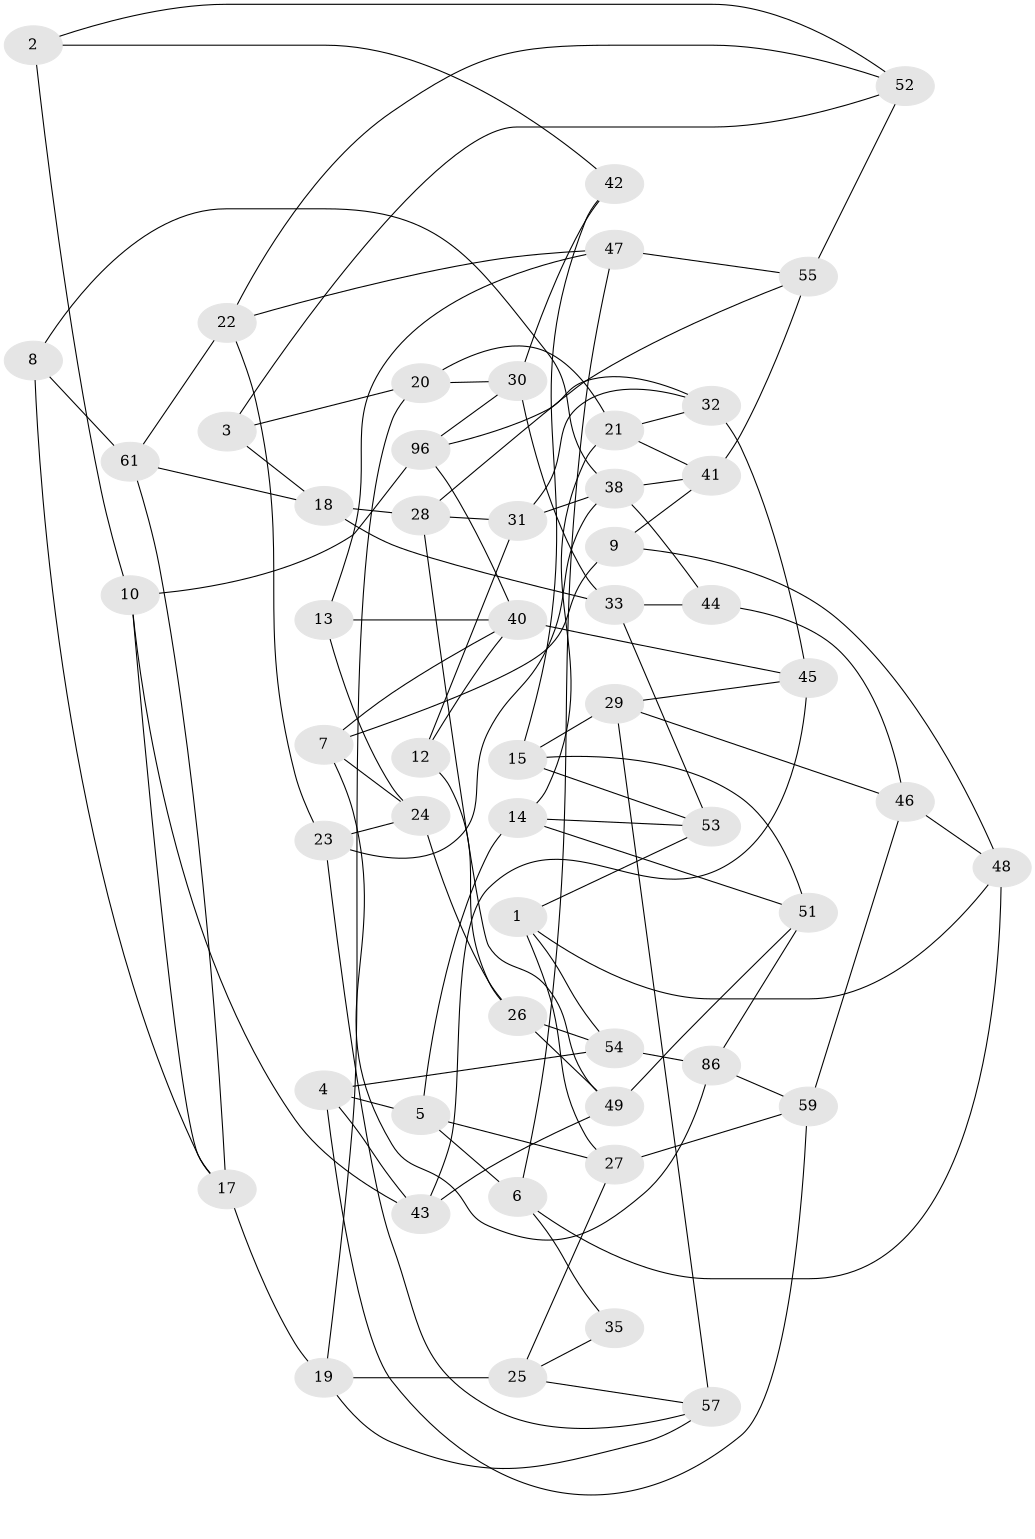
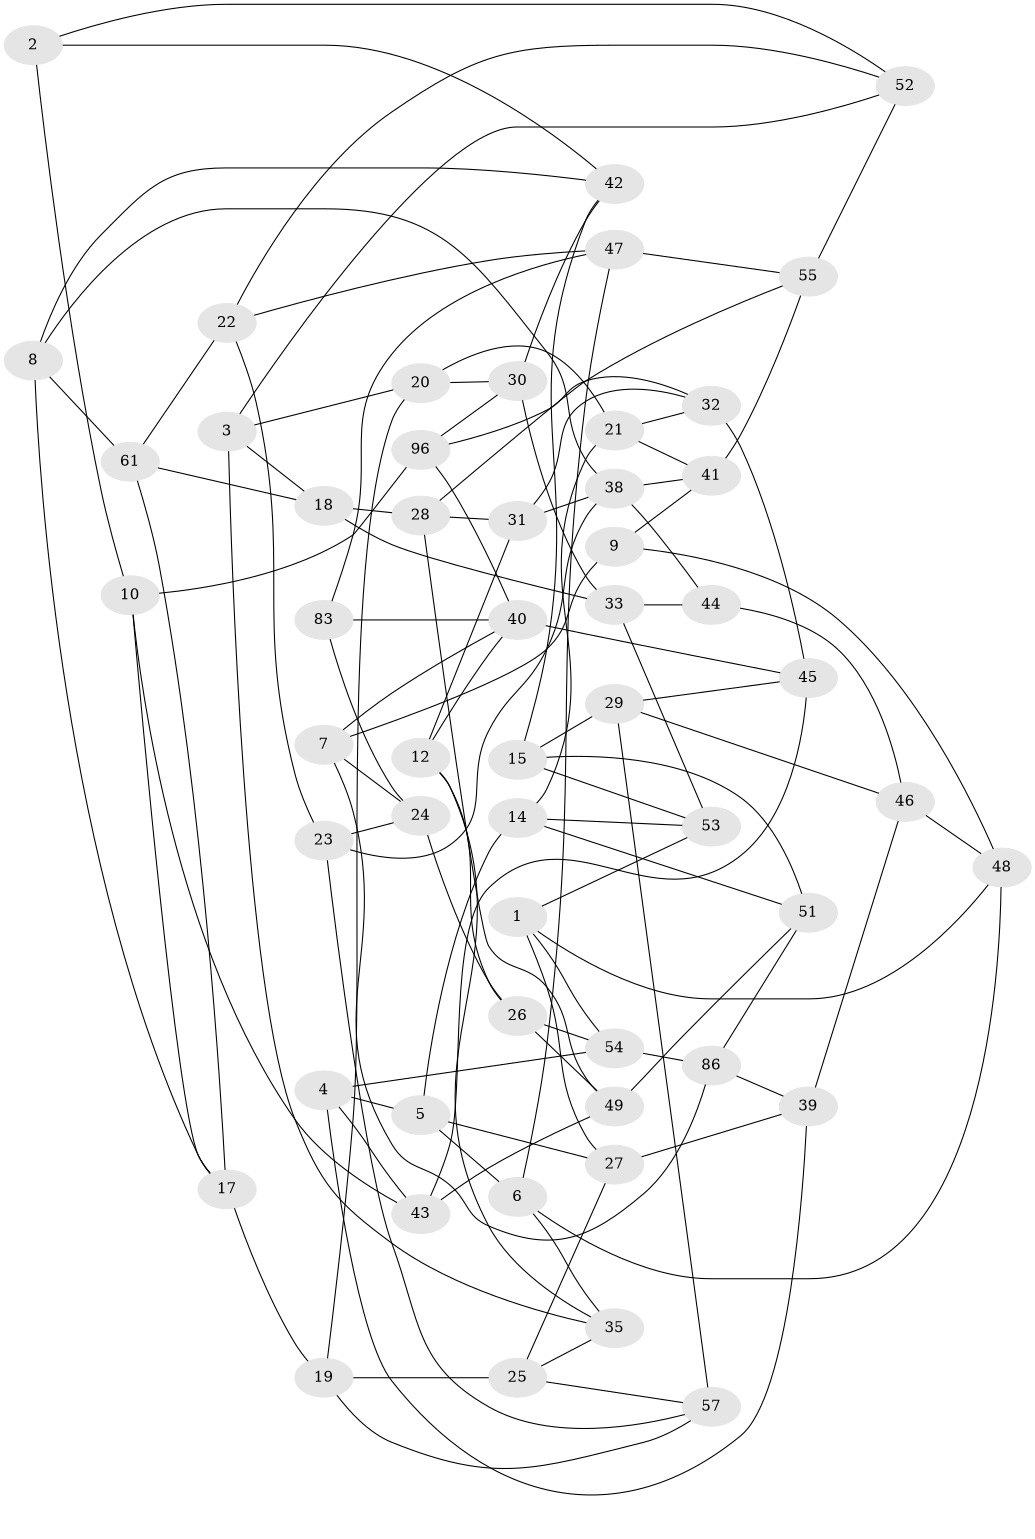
none -> (271, 168)
(324, 620) -> (324, 620)
none -> (263, 972)
none -> (468, 992)
(808, 1106) -> (808, 1106)
